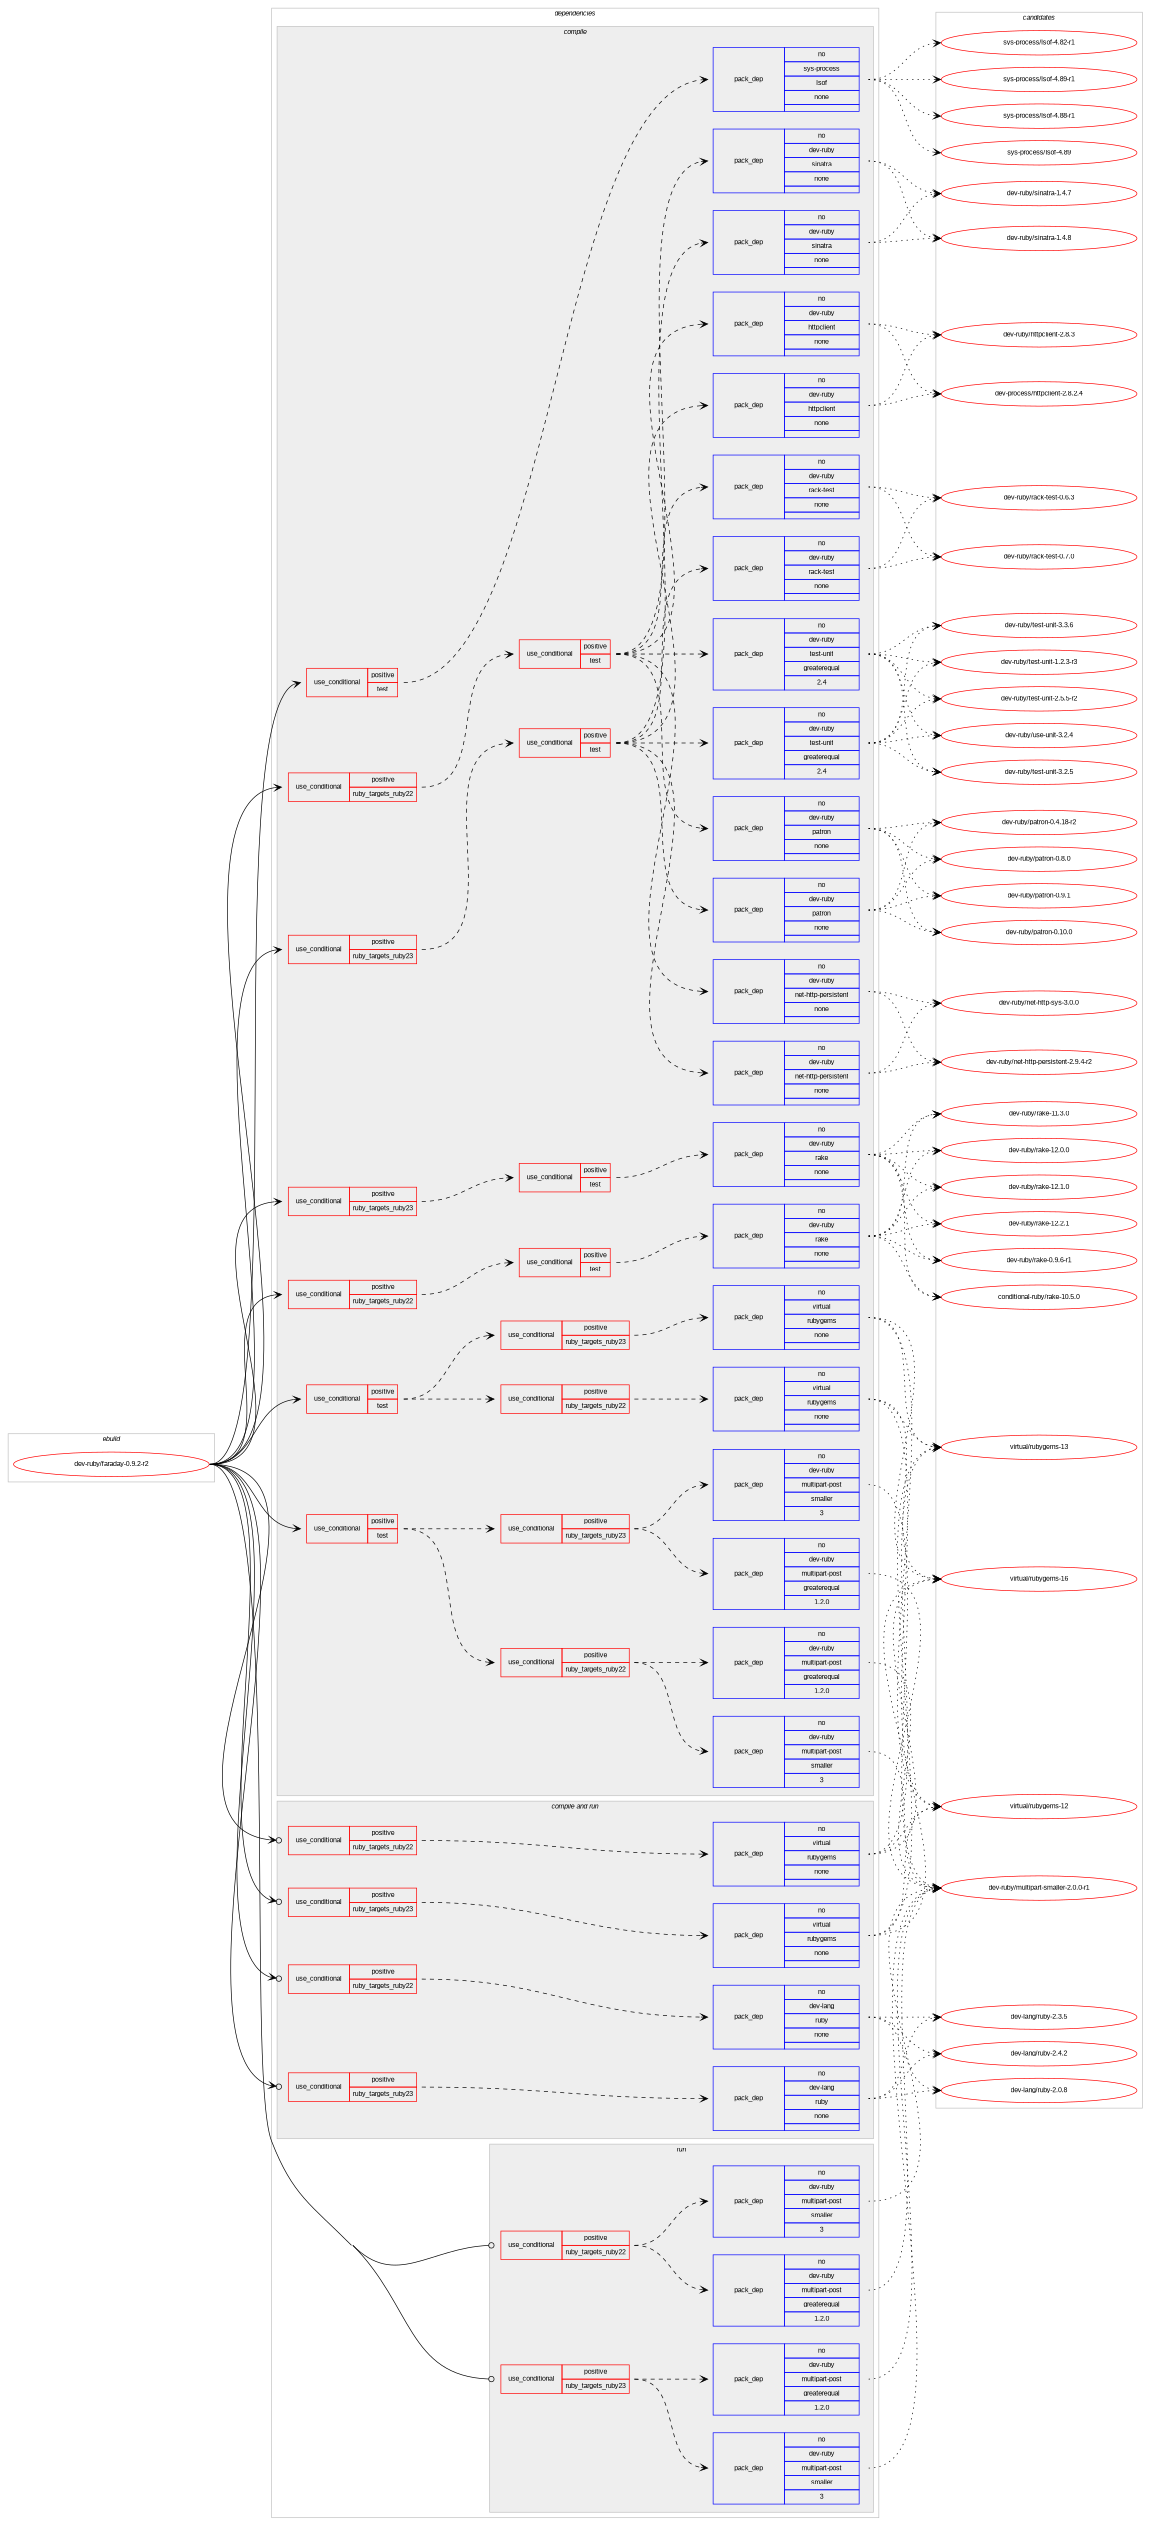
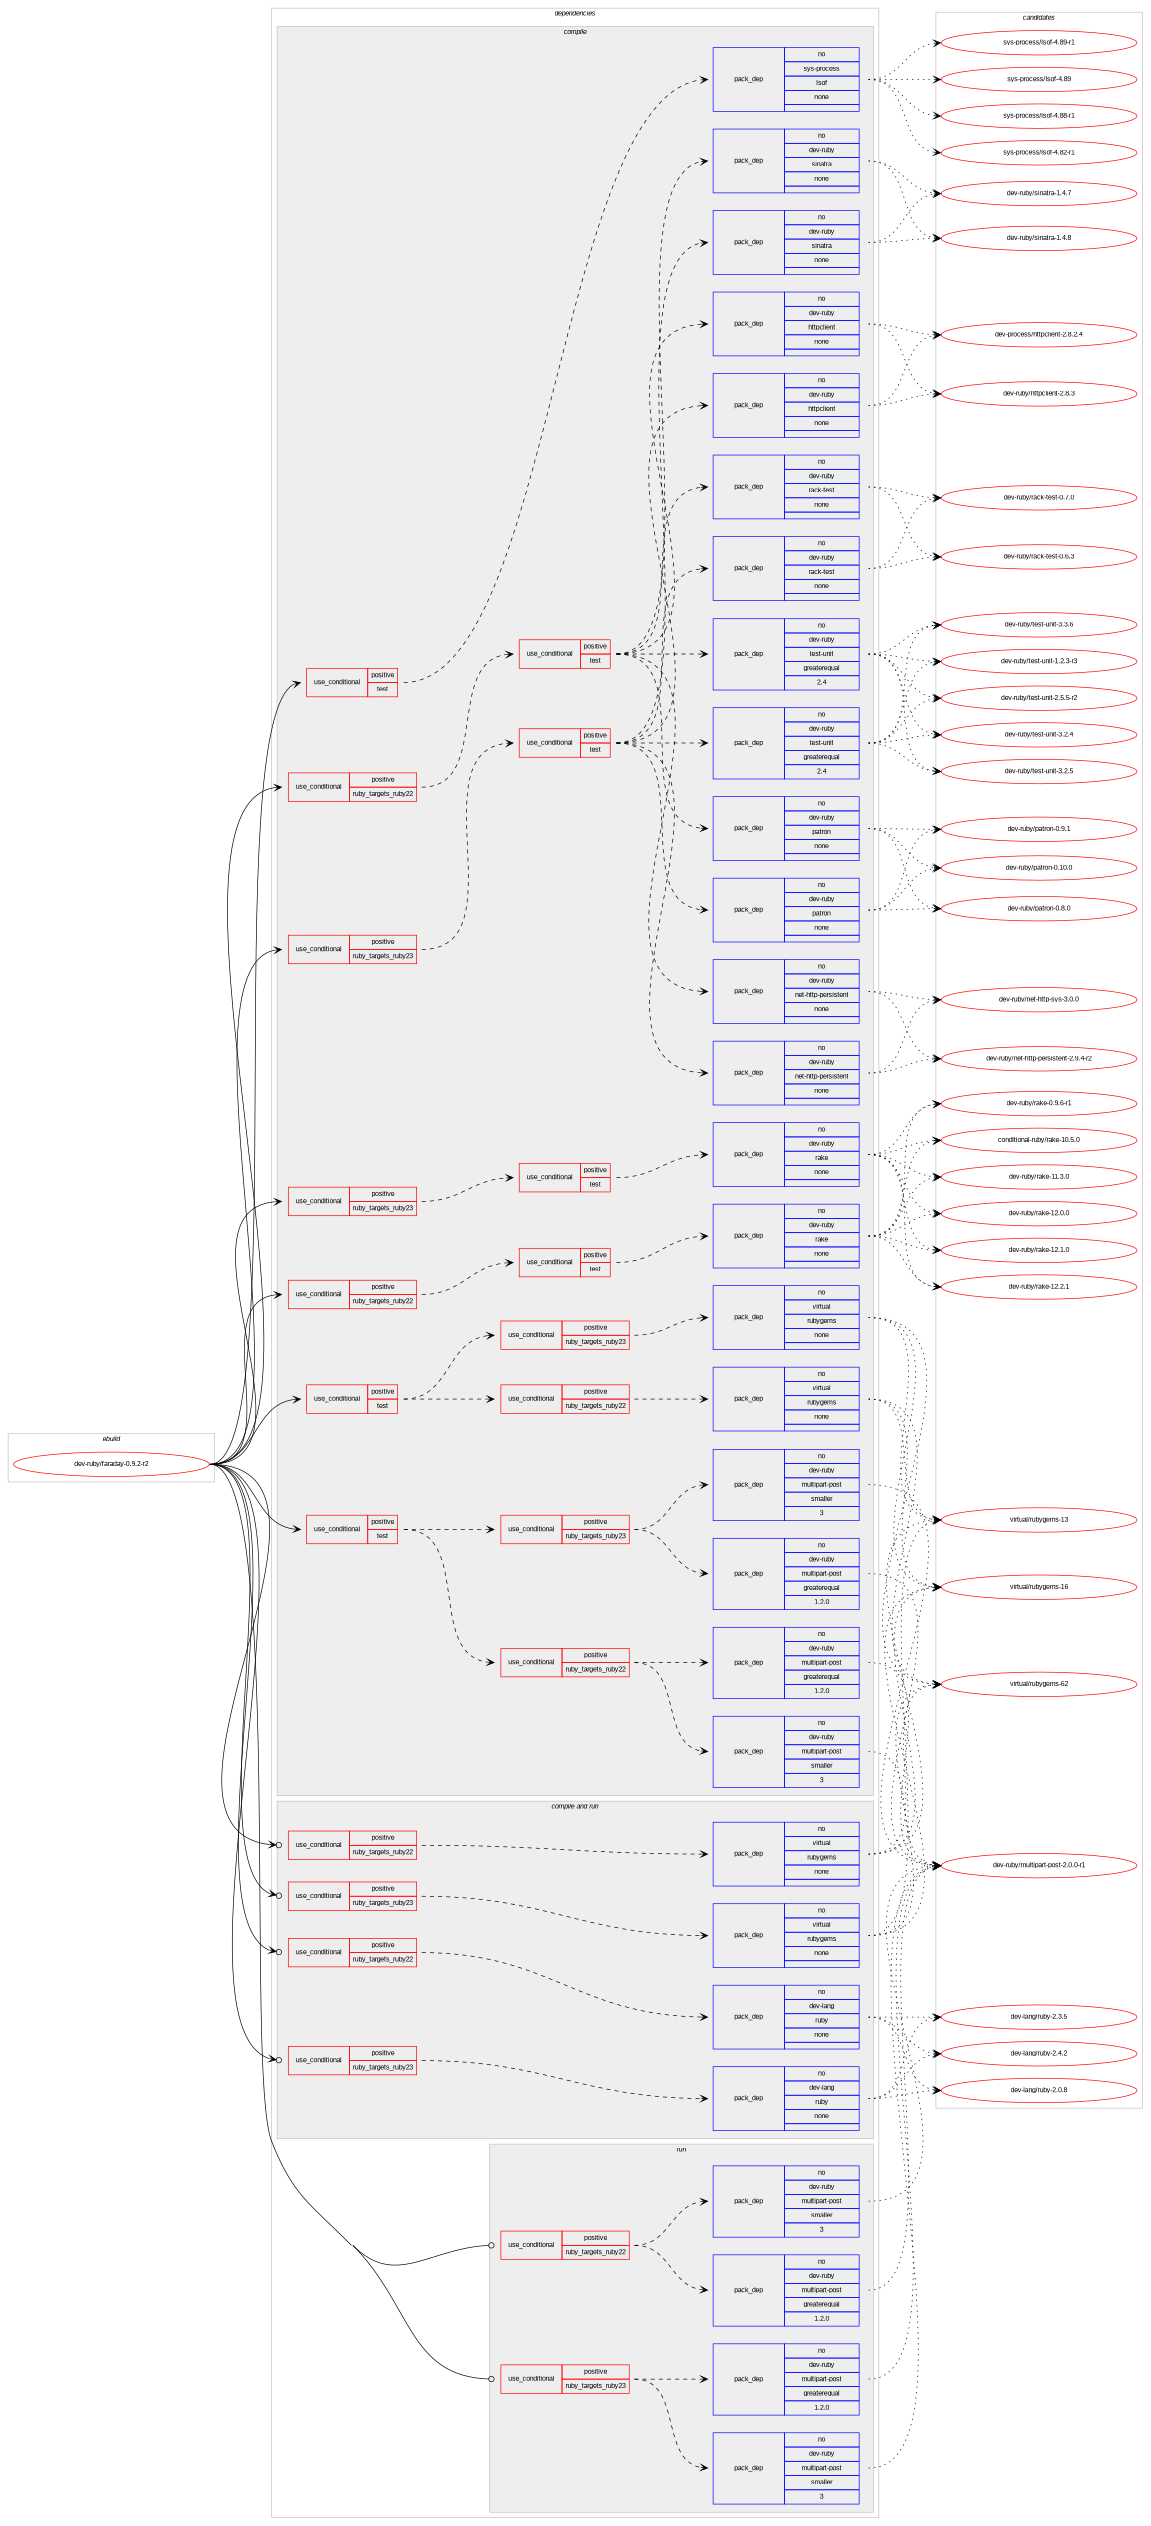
(1039, 736) -> (1039, 735)
(1039, 822) -> none
(1039, 1807) -> (1039, 1684)
(1039, 1888) -> (1039, 1866)
